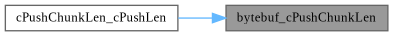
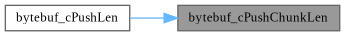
(92, 18) -> (68, 18)
